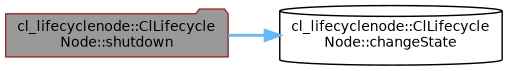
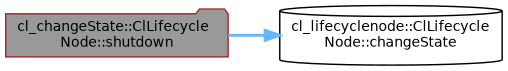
(117, 35) -> (117, 35)
